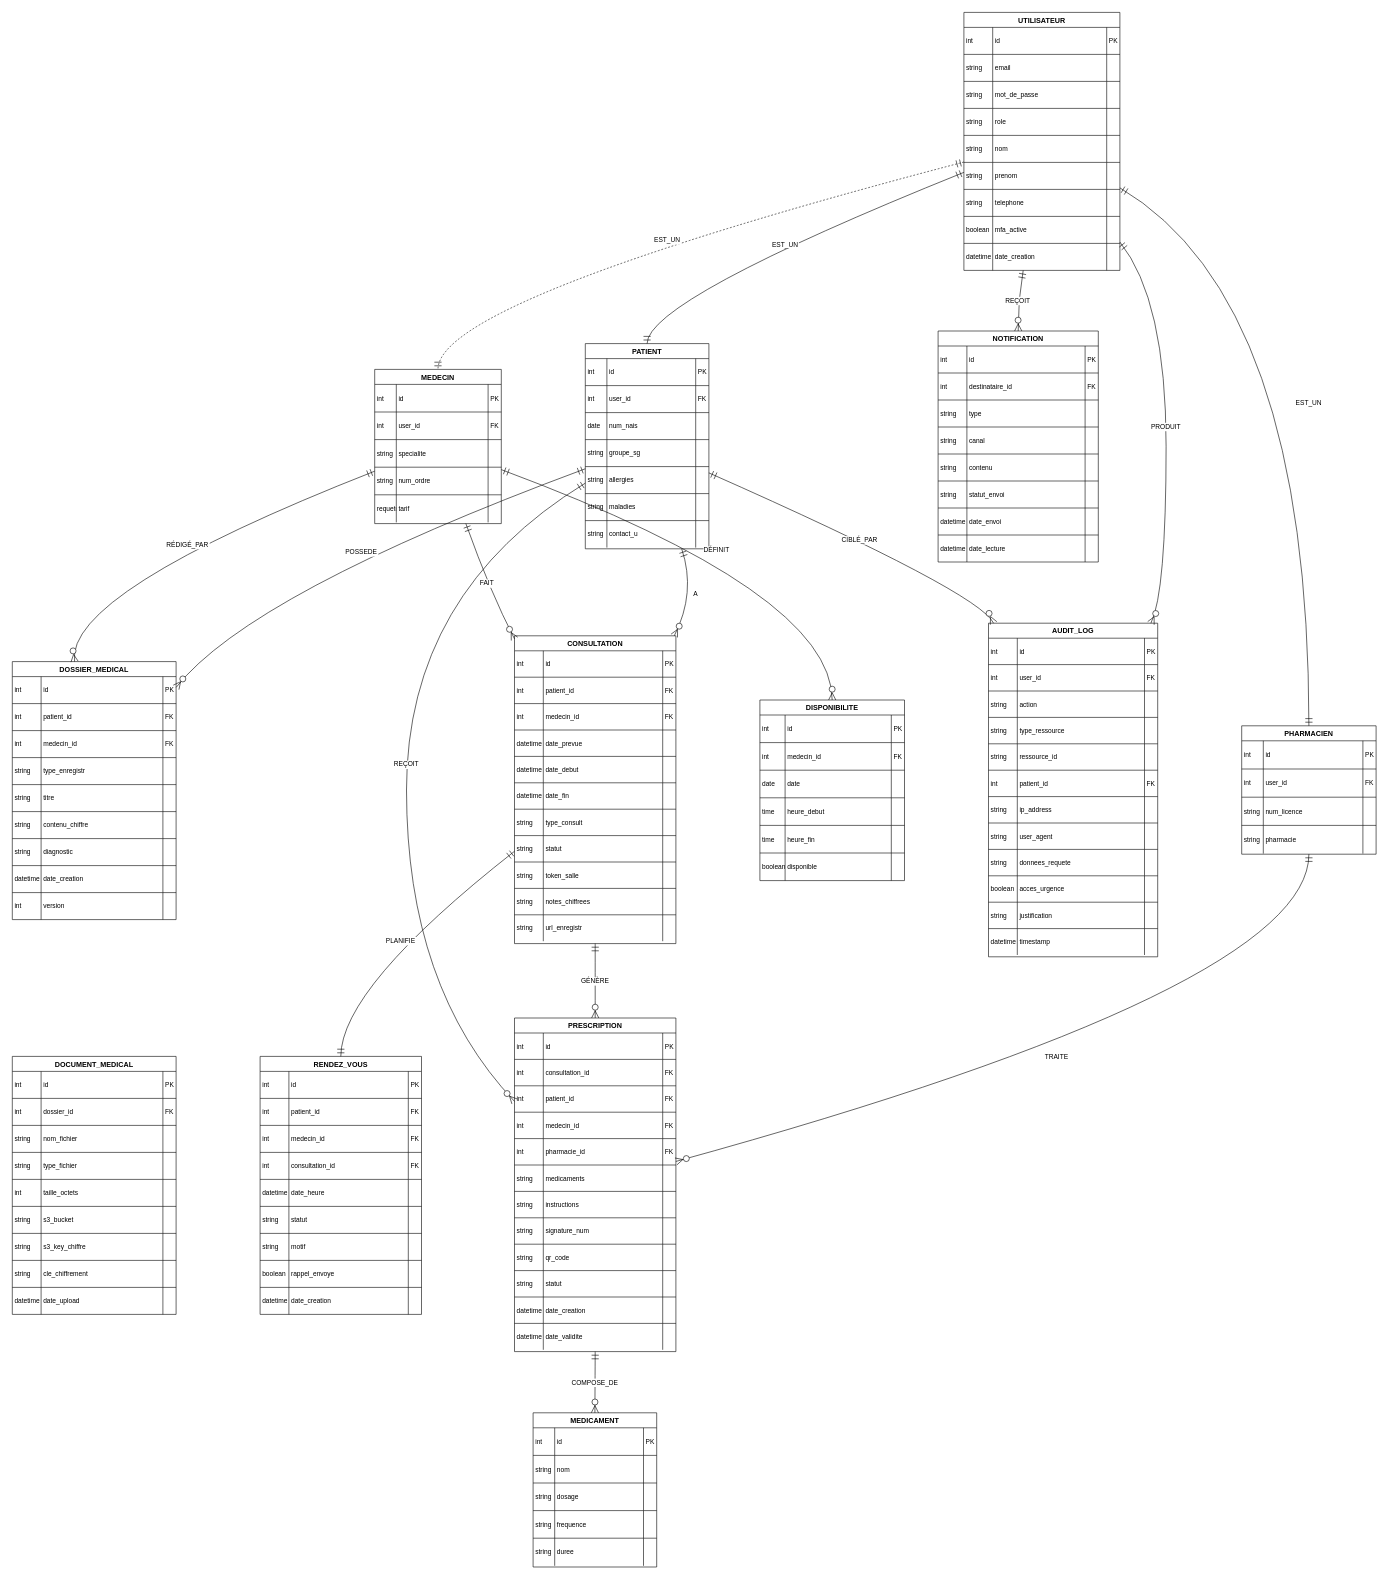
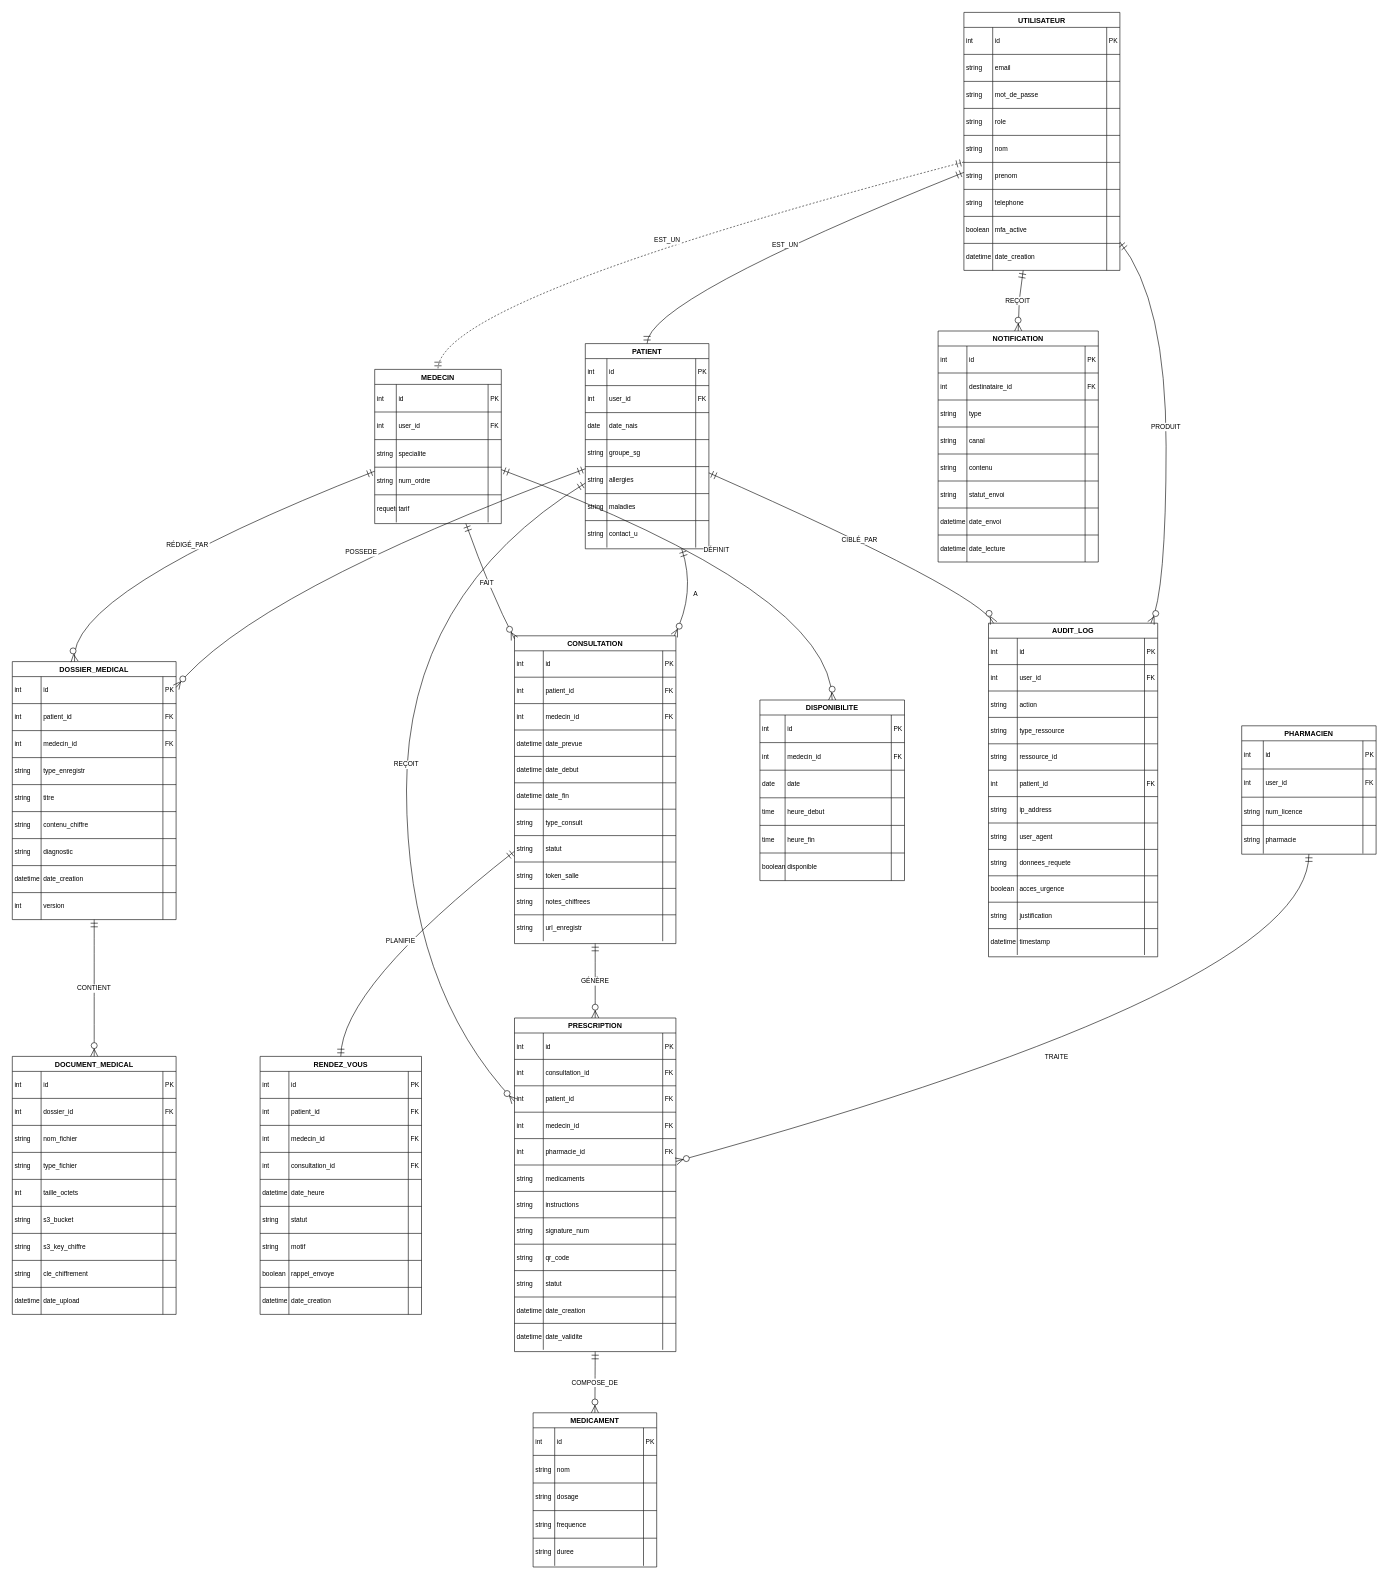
(623, 426) -> (625, 426)
(1278, 431) -> none
none -> (94, 989)
